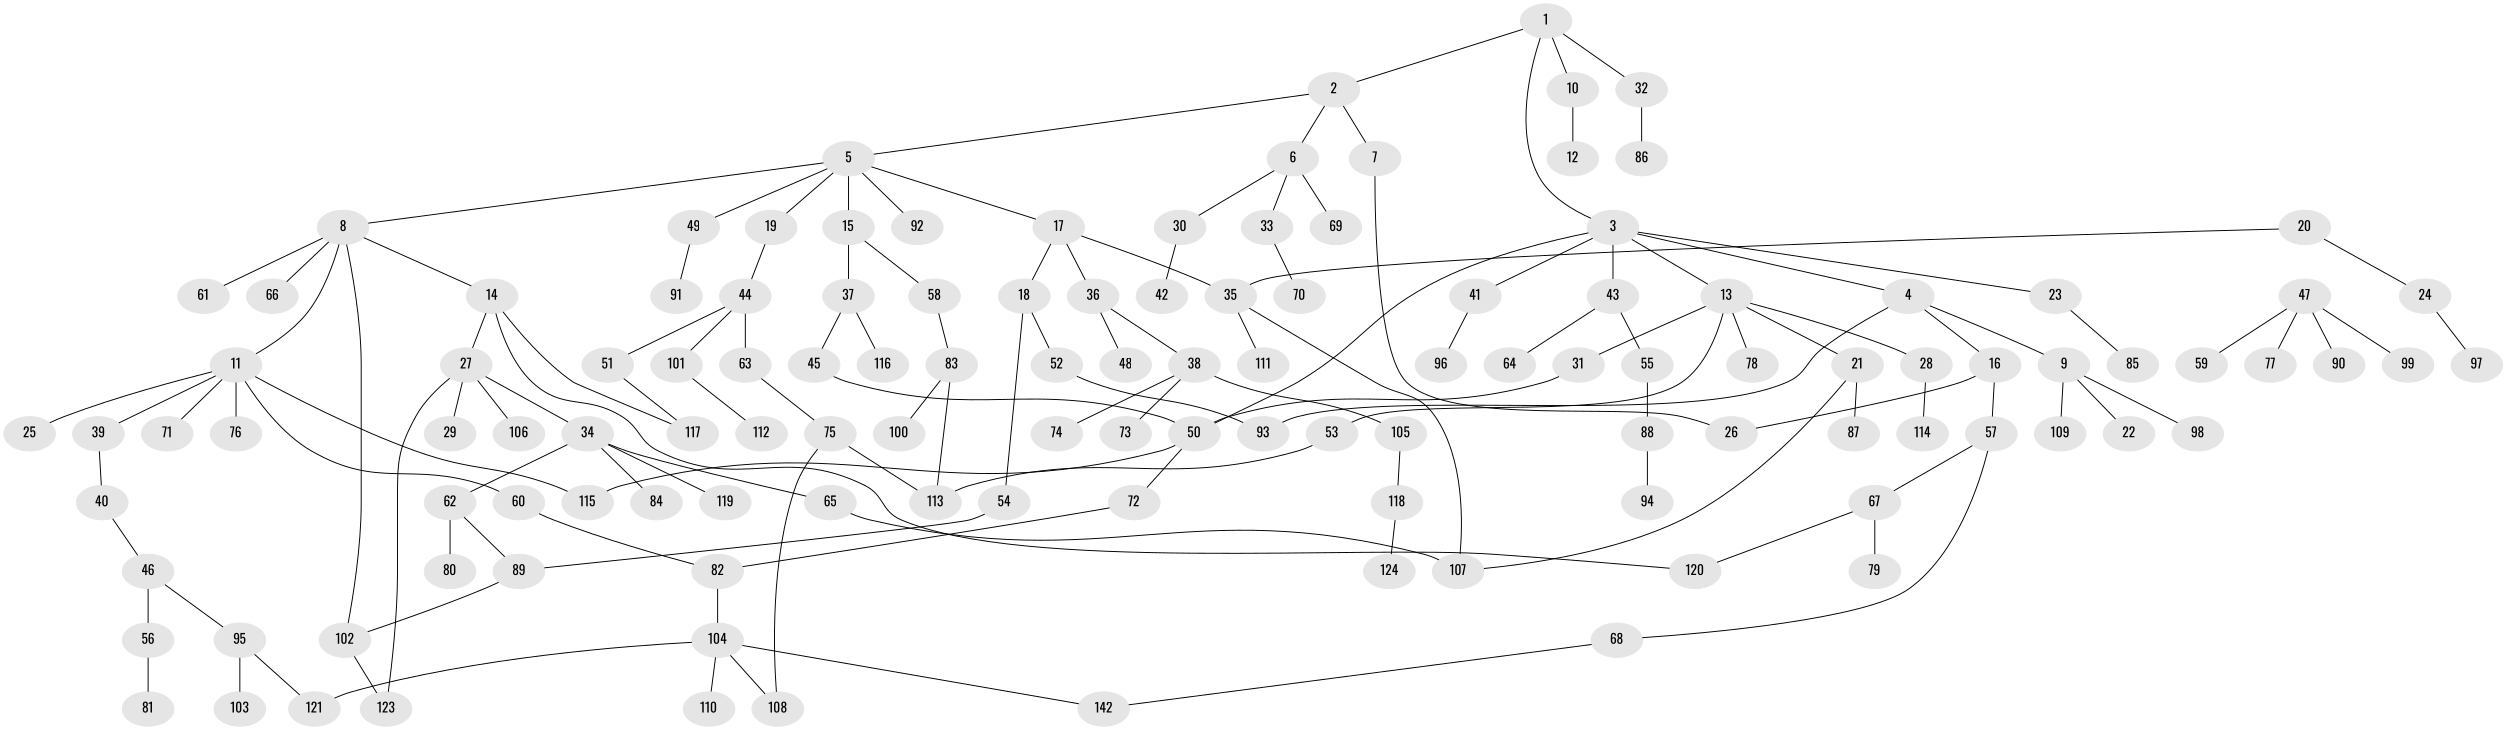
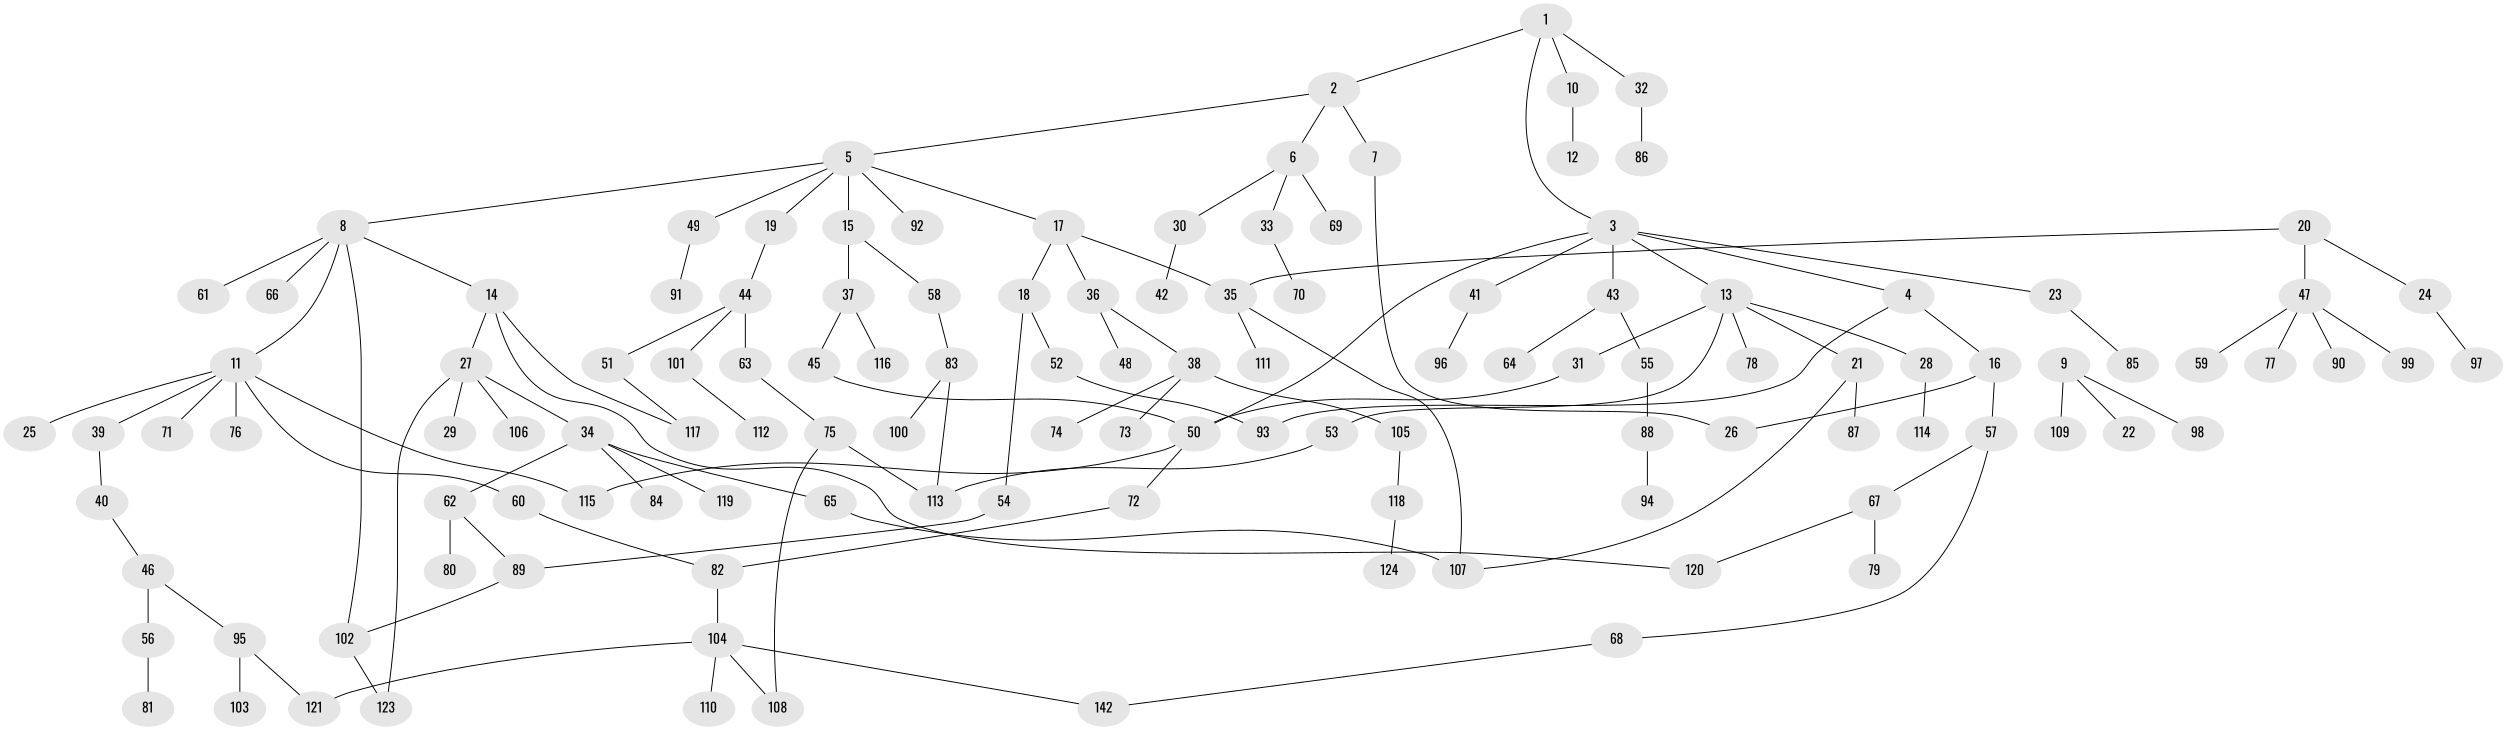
none -> (2305, 262)
(1987, 329) -> none
